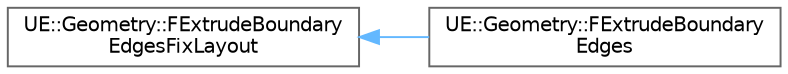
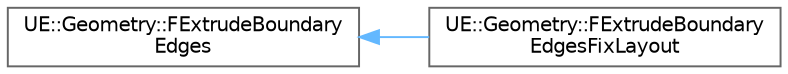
(404, 37) -> (404, 37)
